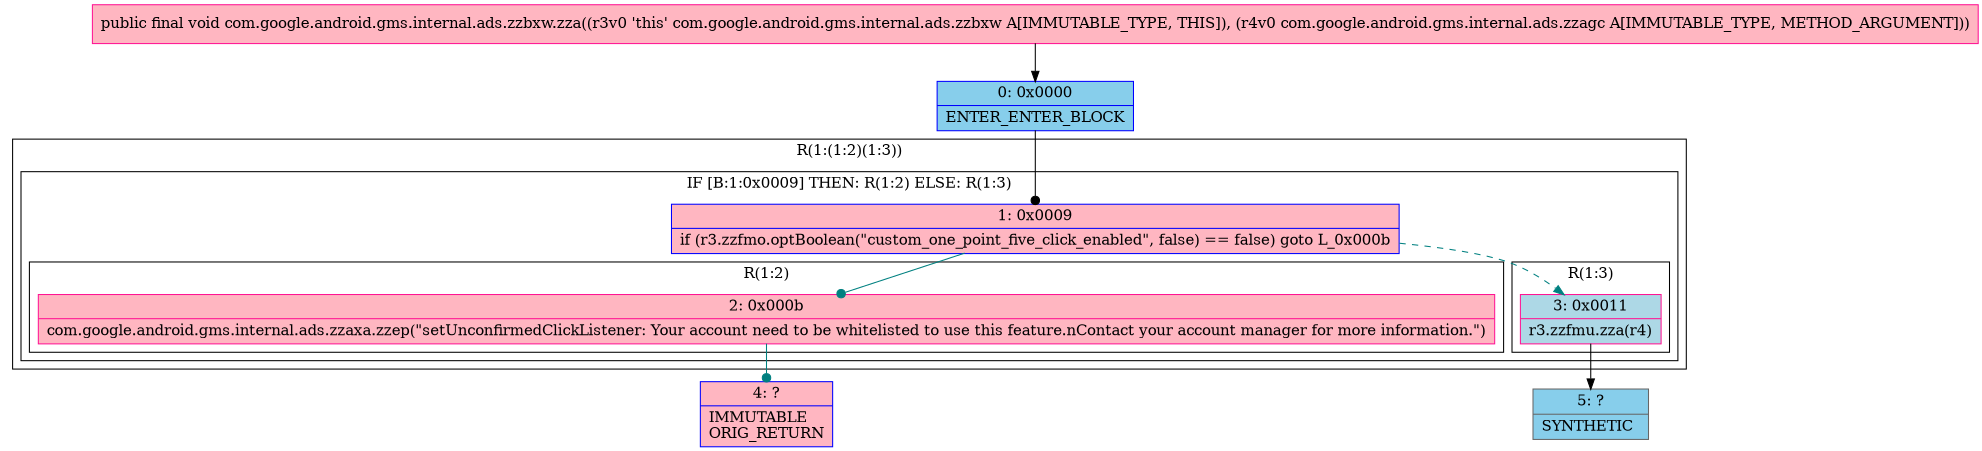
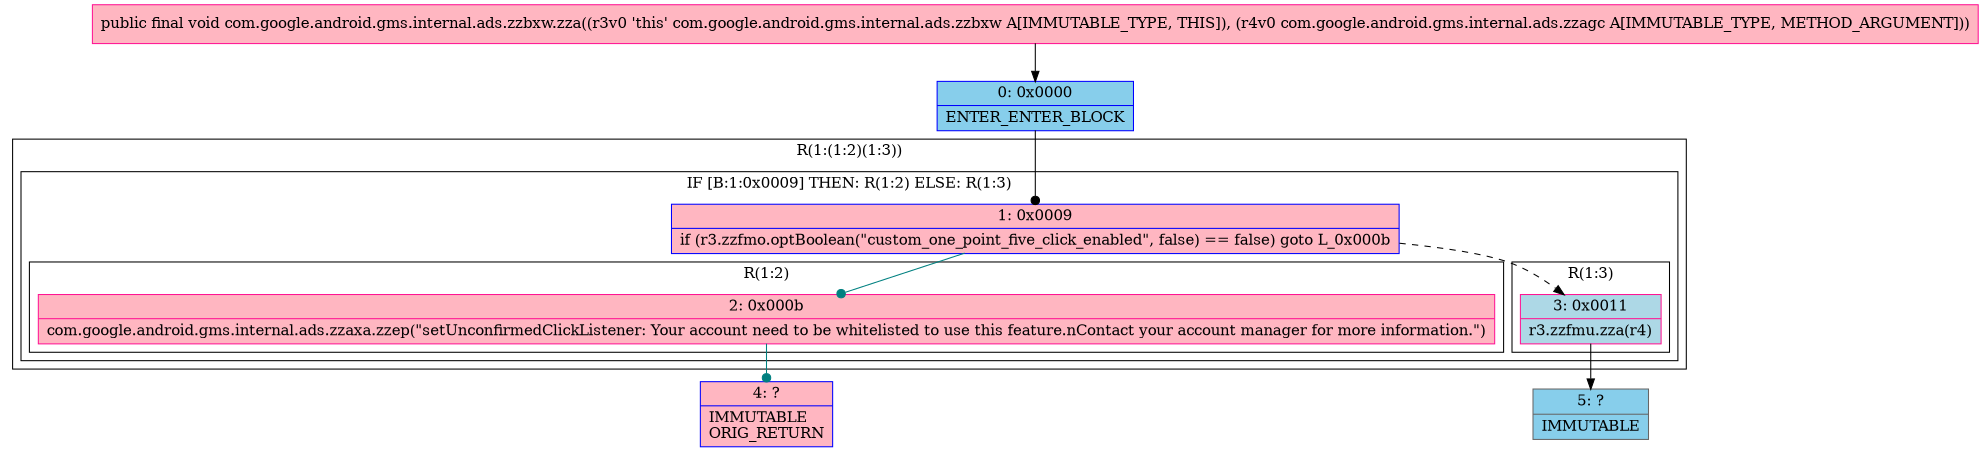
(1481, 255) -> (1481, 255)
(1588, 426) -> (1591, 426)
